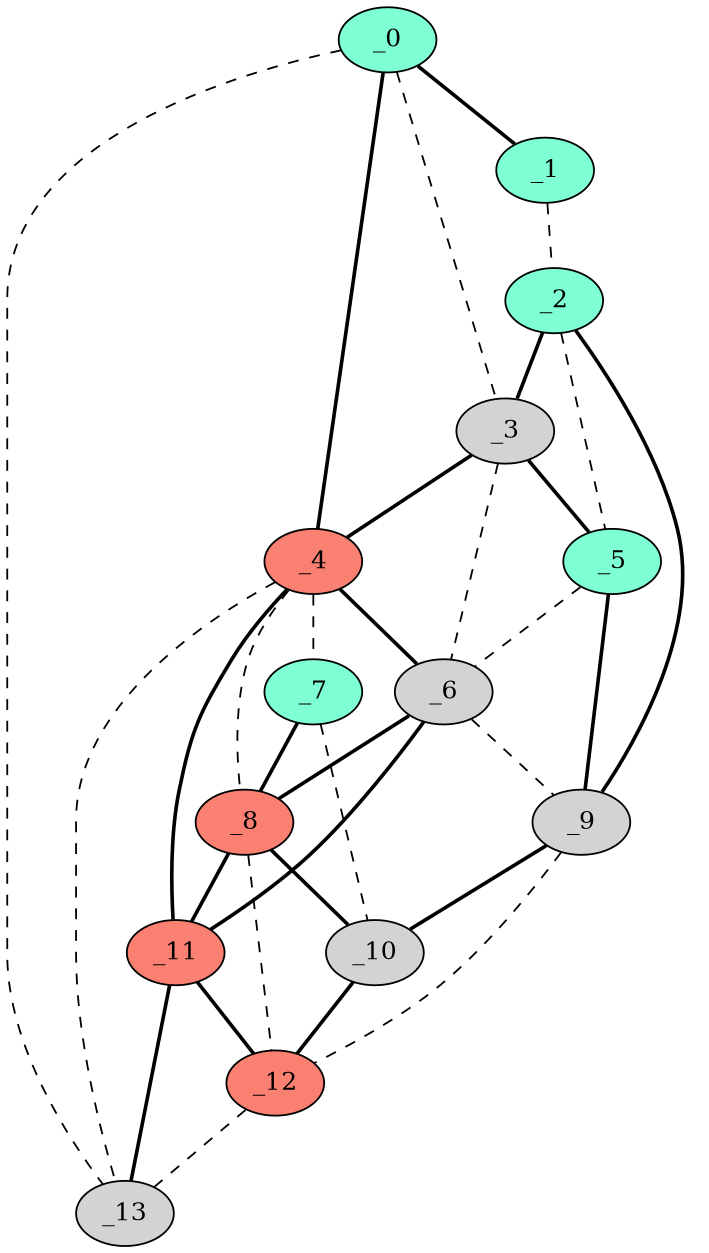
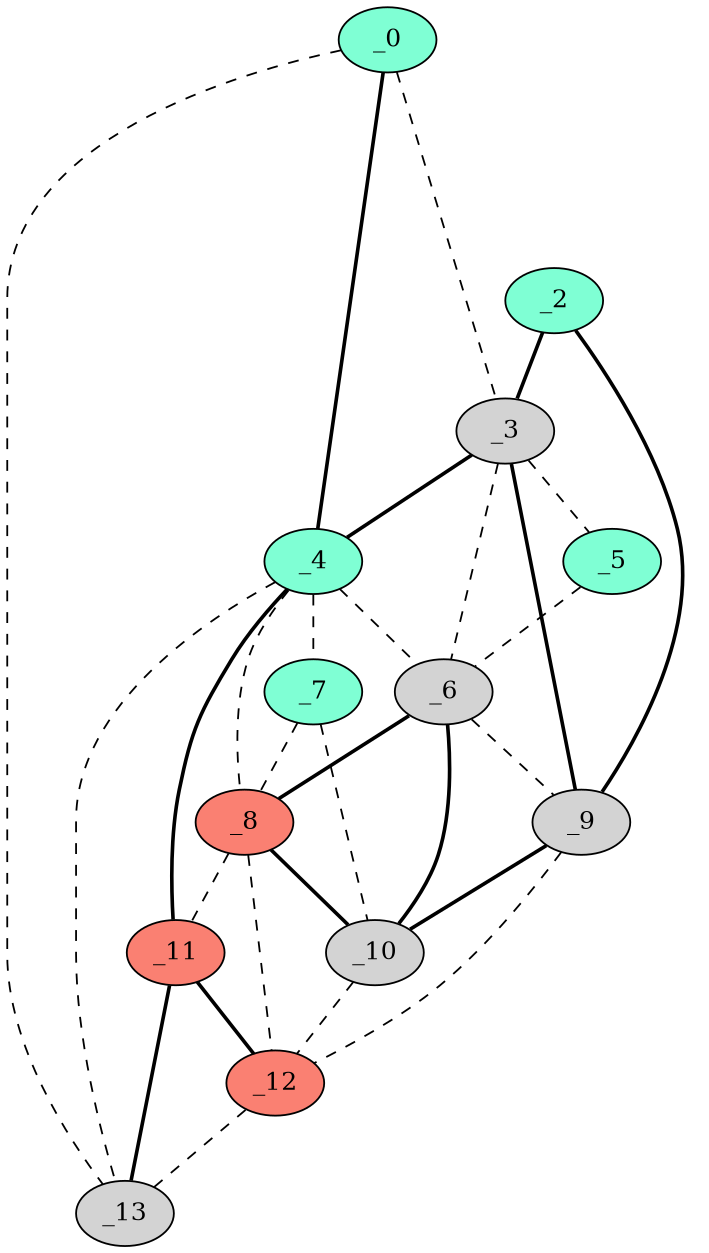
(545, 170) -> none
(583, 431) -> none
(559, 496) -> (559, 496)
(313, 561) -> (313, 561)
(378, 626) -> (378, 626)
(597, 692) -> (545, 635)
(279, 757) -> (279, 757)
(328, 837) -> (444, 830)
(210, 888) -> (210, 888)
(325, 1018) -> (325, 1018)
